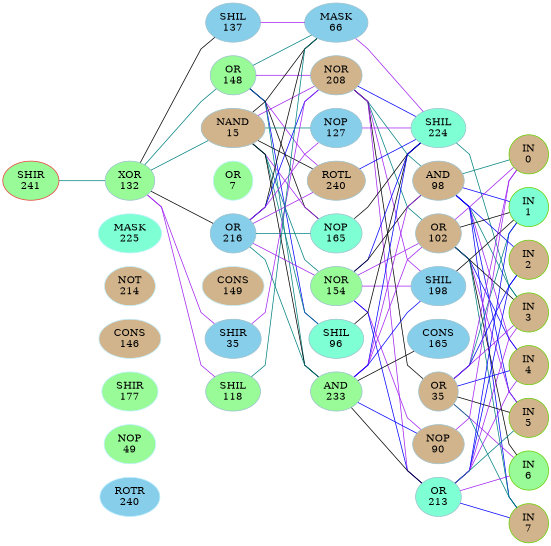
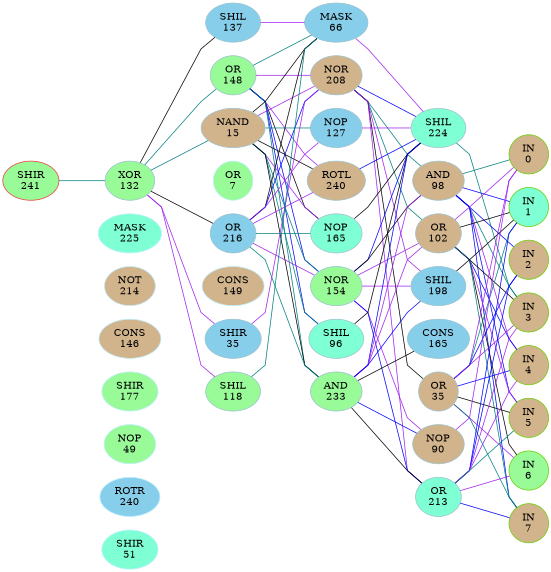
none -> (292, 209)
none -> (130, 550)
